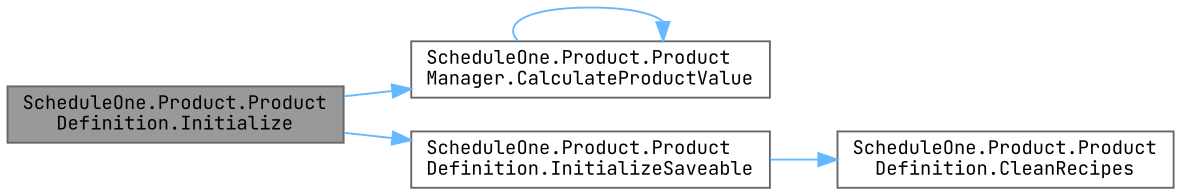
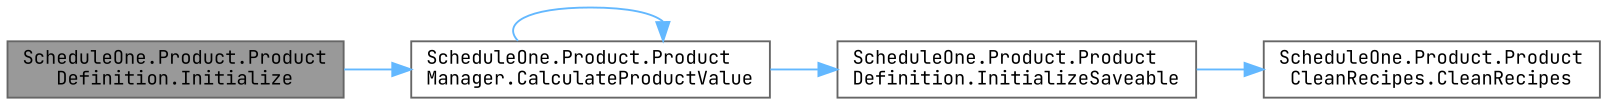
(368, 135) -> (794, 69)
(1006, 160) -> (1432, 69)
